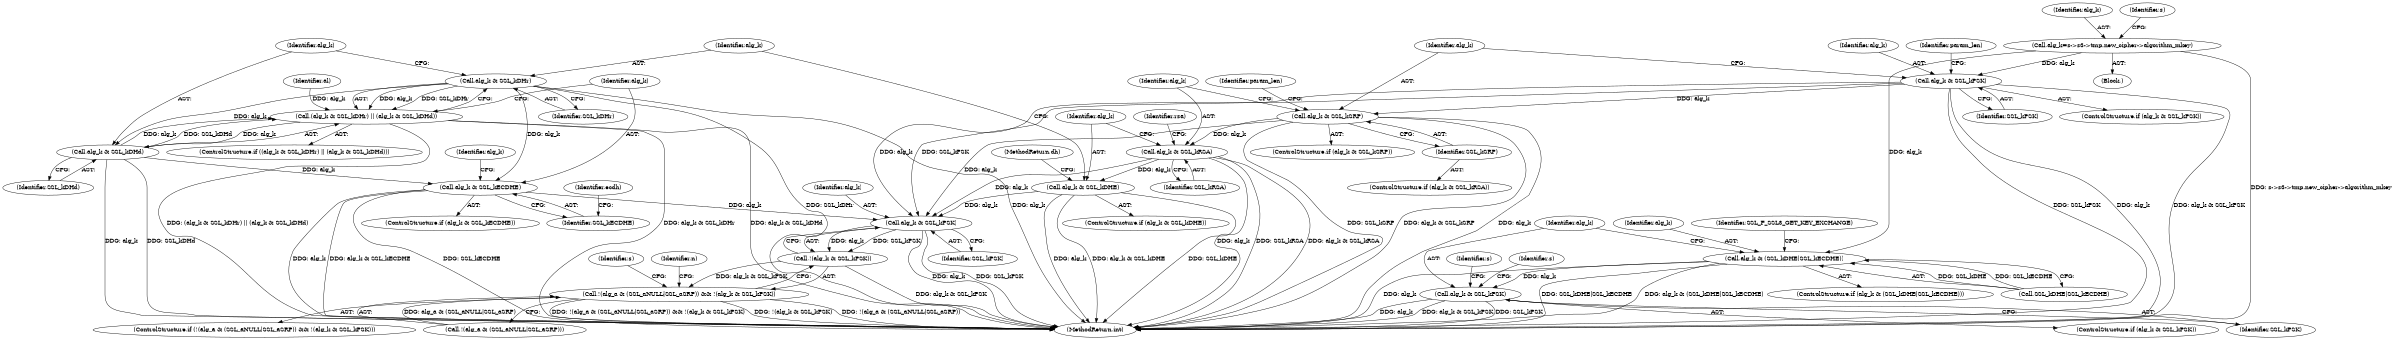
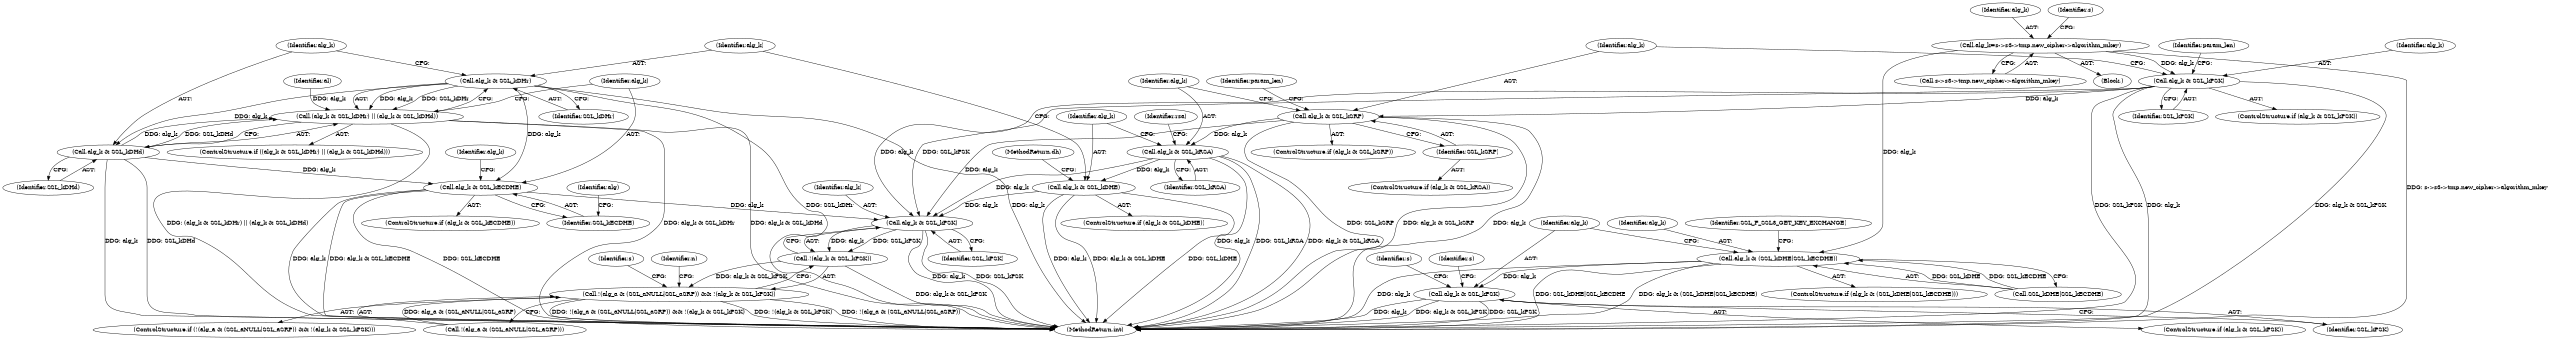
none -> (1990, 81)
(259, 135) -> (253, 135)
(598, 188) -> (598, 188)
